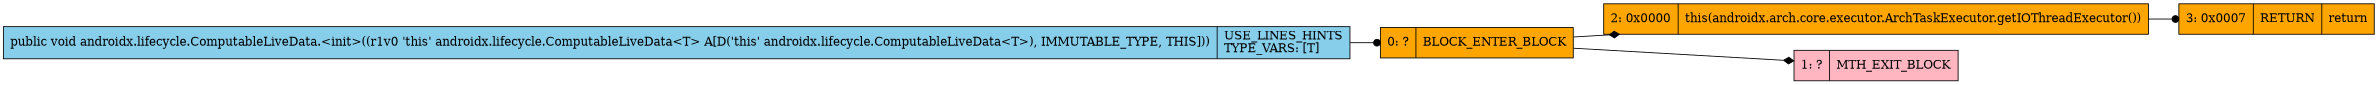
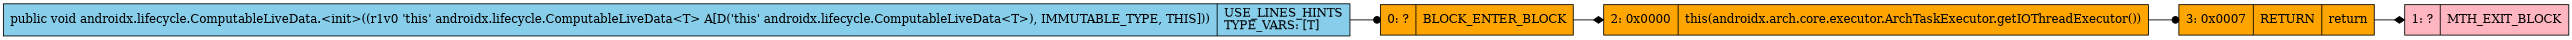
(1678, 54) -> (2384, 20)
